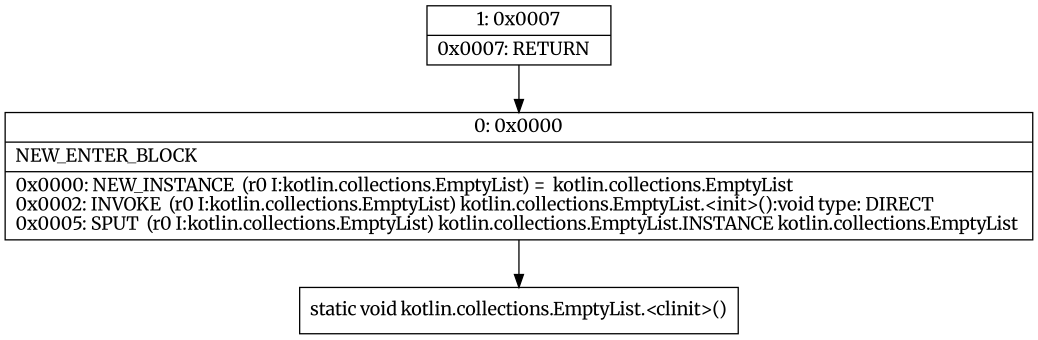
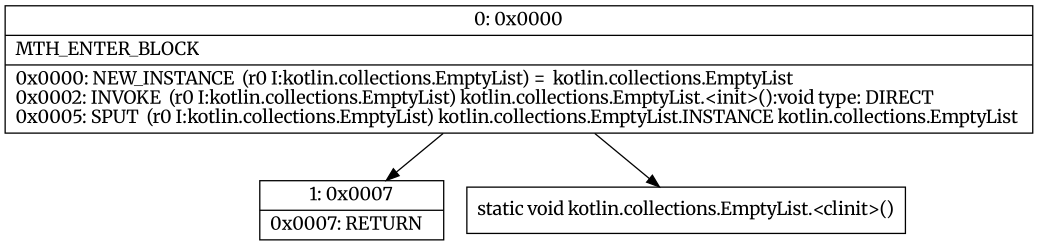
(519, 82) -> (420, 153)
(107, 156) -> (107, 50)
